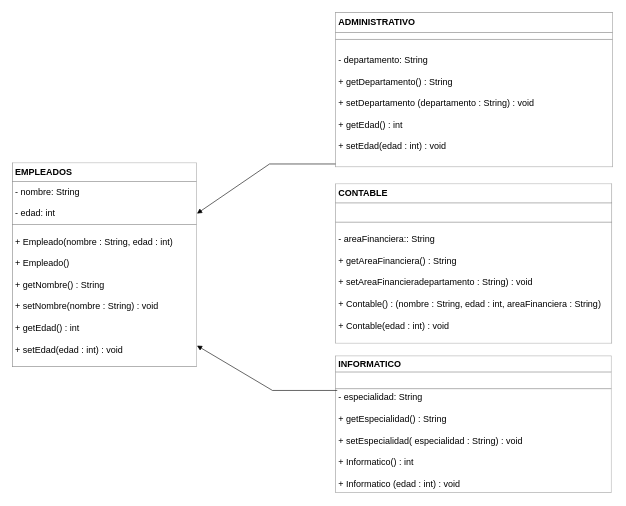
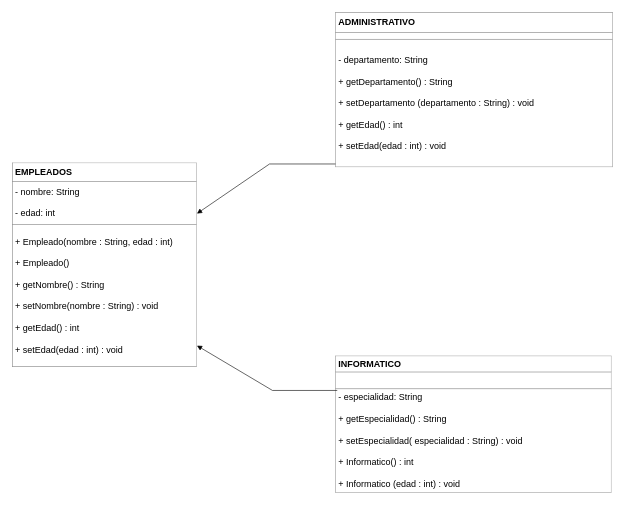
(474, 264) -> none
